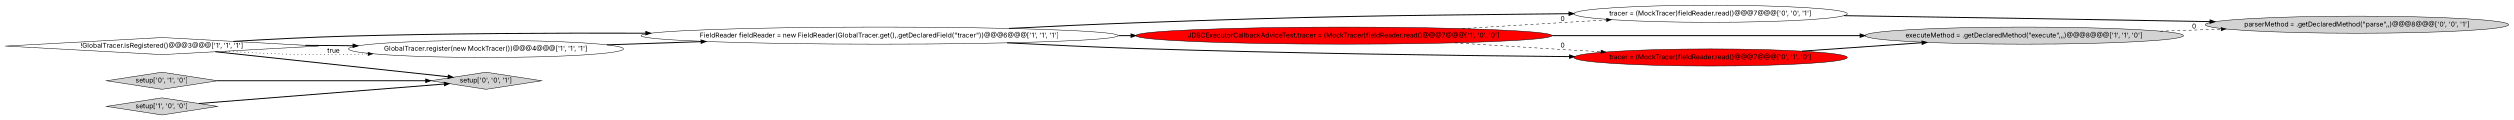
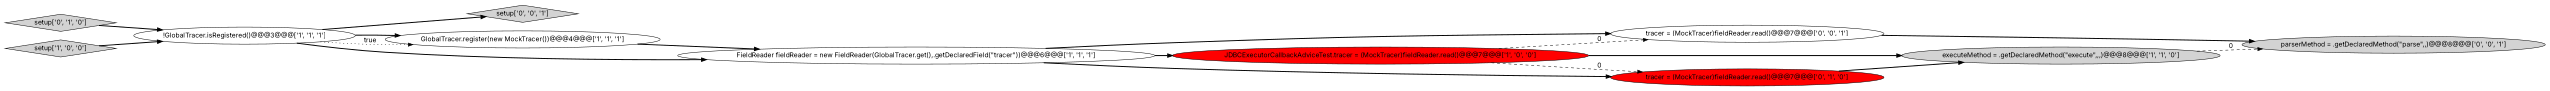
(162, 46) -> (245, 36)
(322, 81) -> (128, 28)
(322, 94) -> (128, 44)
